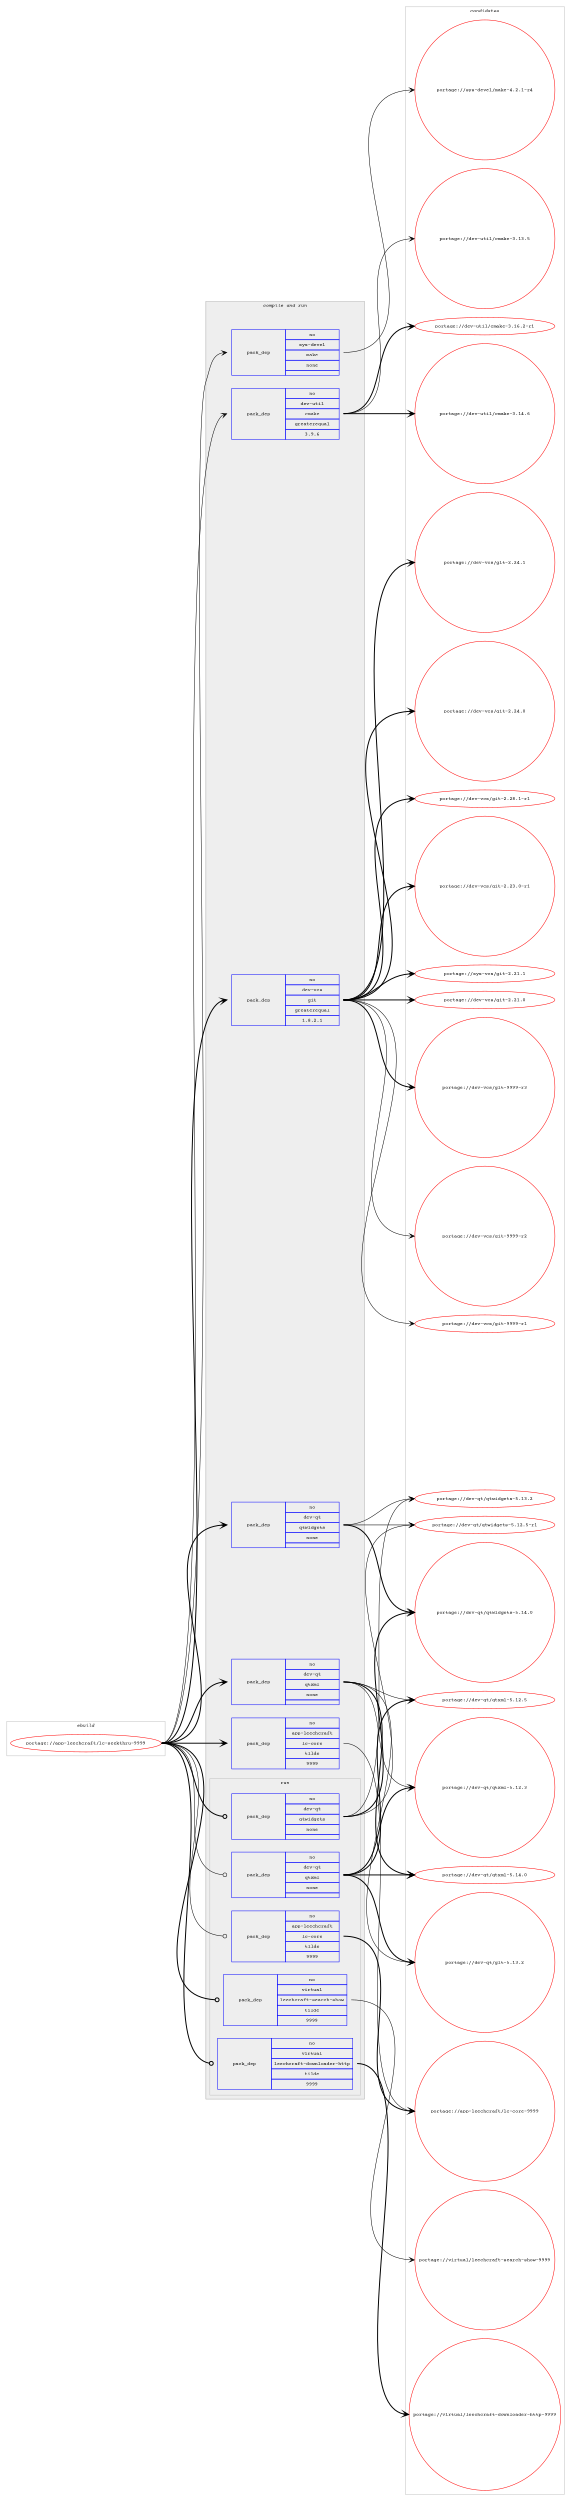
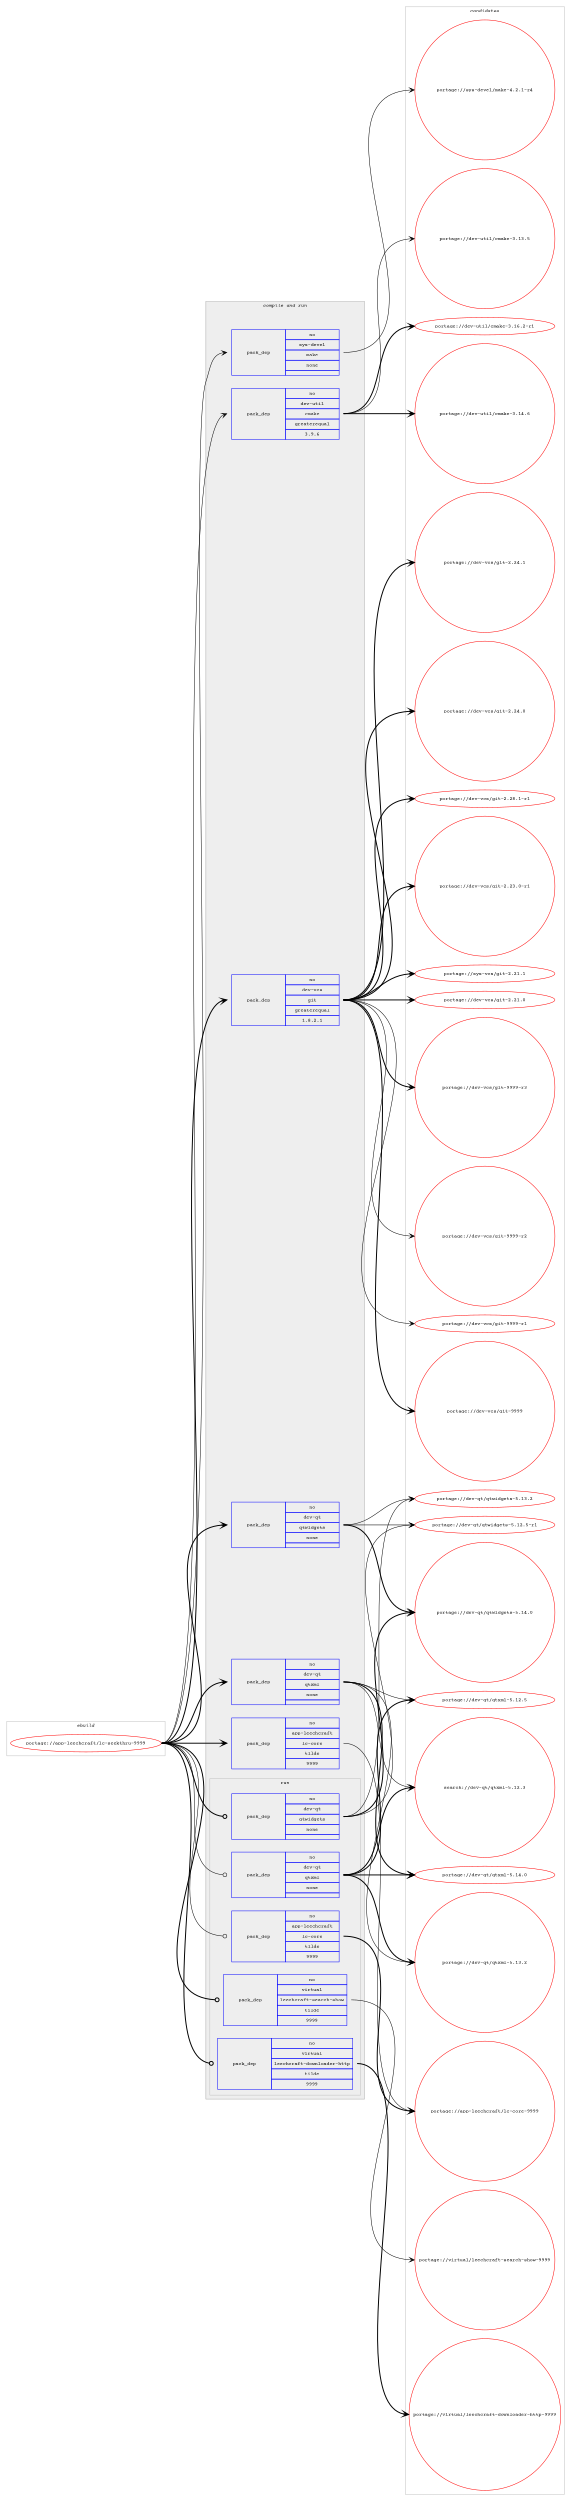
none -> (485, 1411)
(485, 1787) -> (485, 1787)
(485, 1962) -> (485, 1962)
